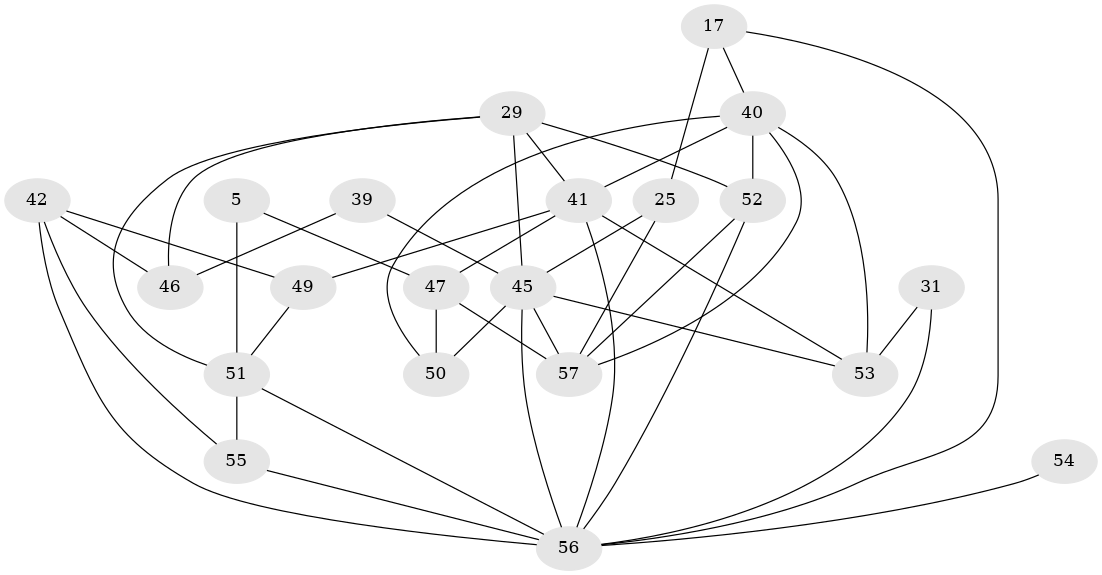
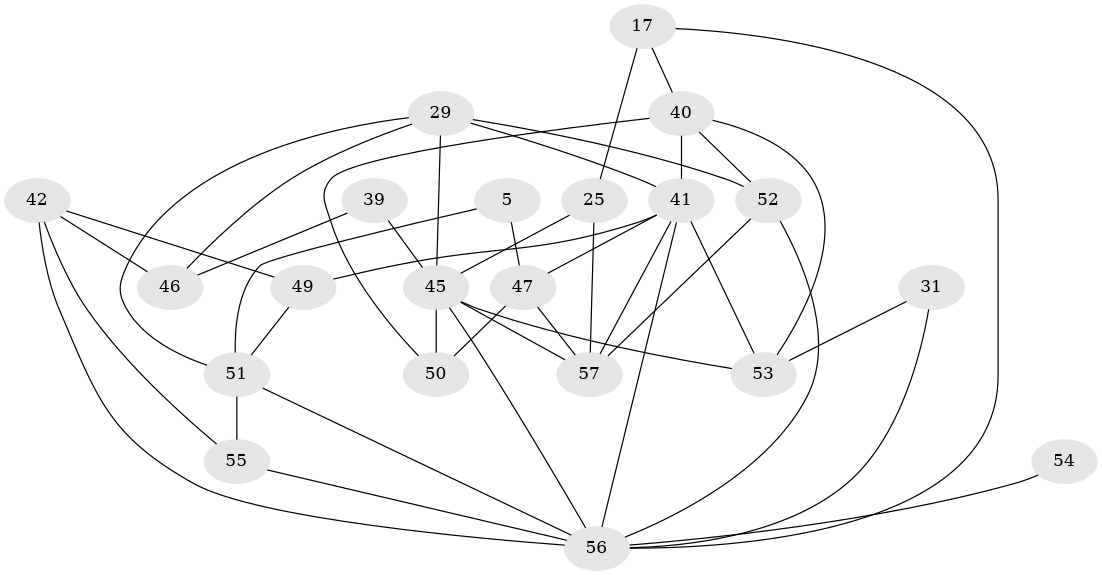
(750, 281) -> (636, 288)
